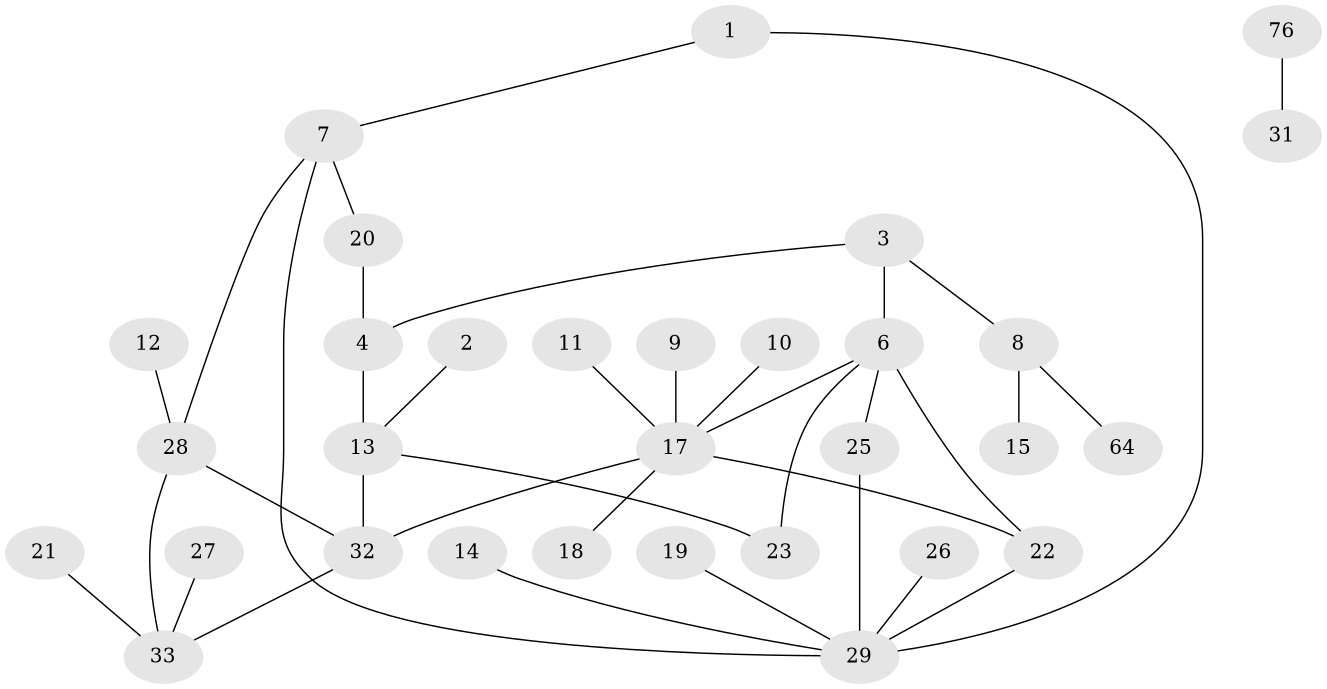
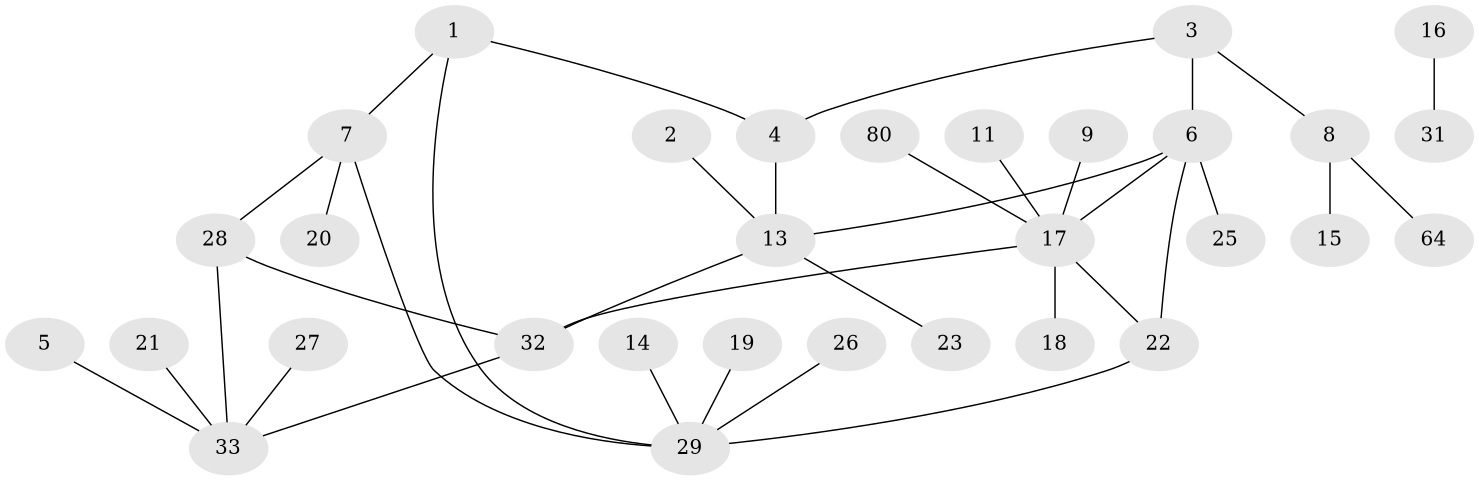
(1282, 32) -> (1434, 32)
(363, 292) -> (619, 76)
none -> (45, 344)
(149, 344) -> none
(780, 344) -> (880, 136)
(801, 436) -> (1008, 198)
(860, 553) -> none
